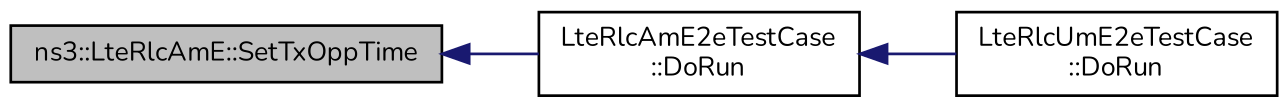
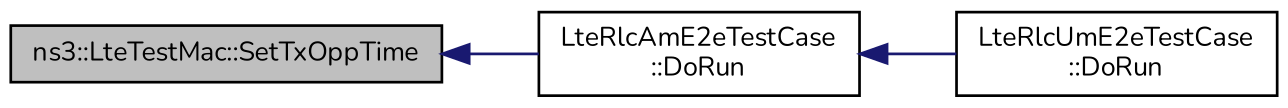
(226, 54) -> (226, 54)
